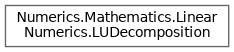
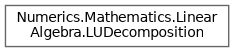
(117, 26) -> (117, 26)
